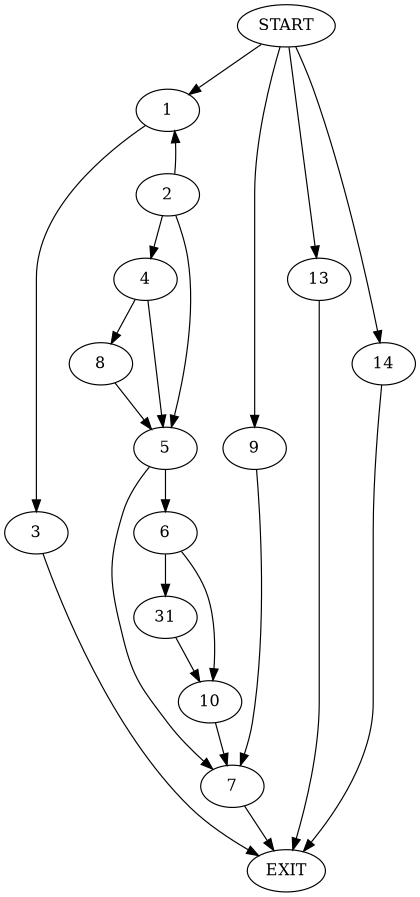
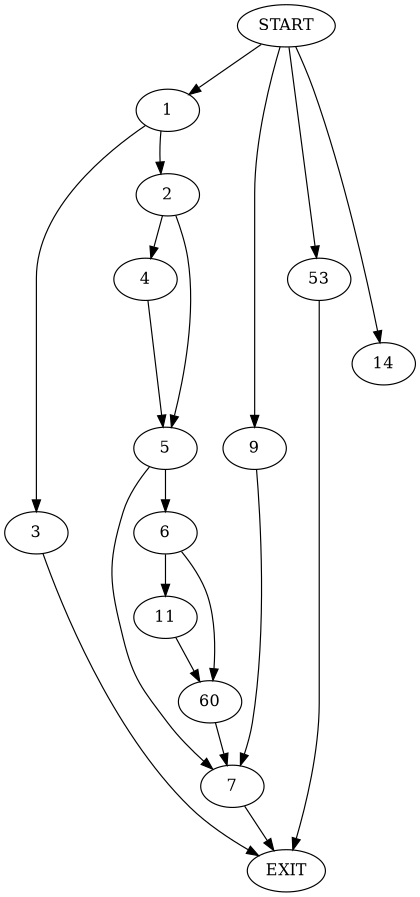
(176, 158) -> (160, 146)
(319, 279) -> (319, 279)
(101, 364) -> none
(165, 617) -> (165, 617)
(373, 621) -> none
(210, 702) -> (210, 702)
